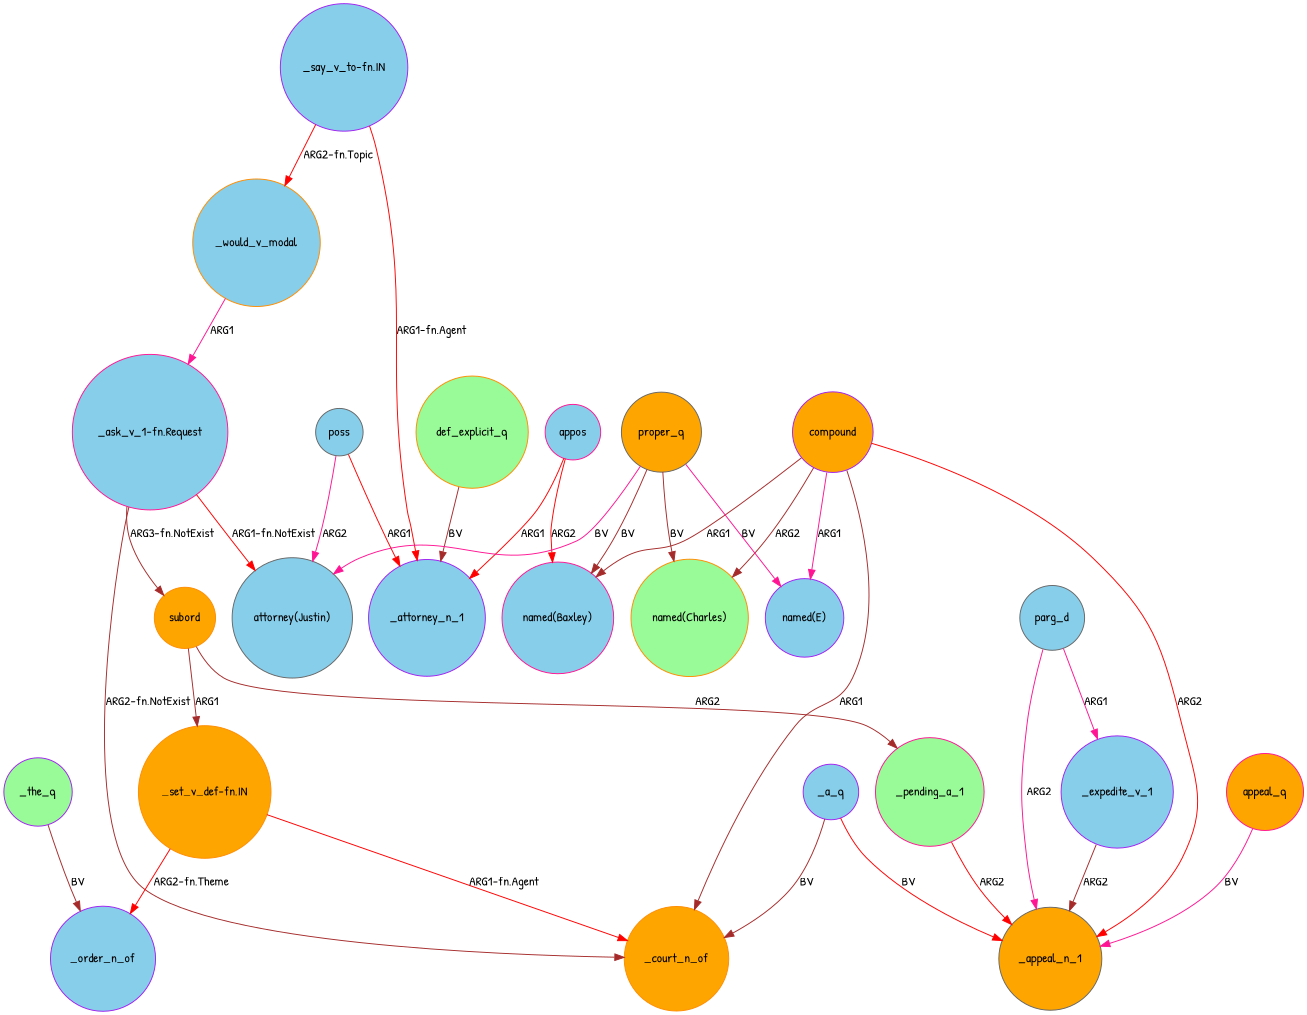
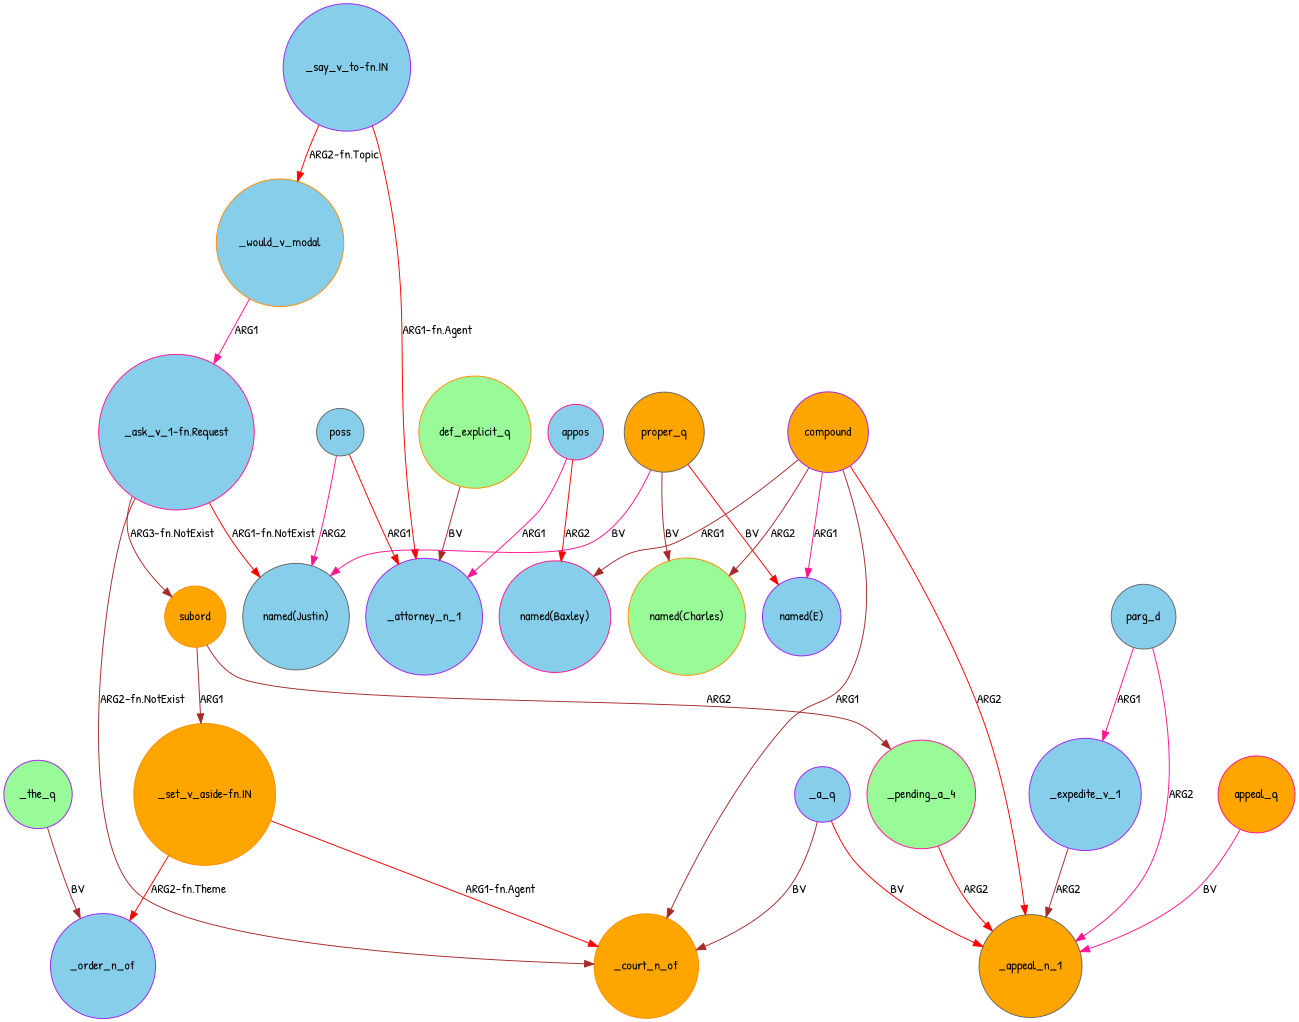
(624, 519) -> none
(528, 521) -> (529, 521)
(730, 521) -> (730, 521)
(292, 618) -> (296, 617)
(205, 792) -> (205, 794)
(930, 792) -> (921, 794)
